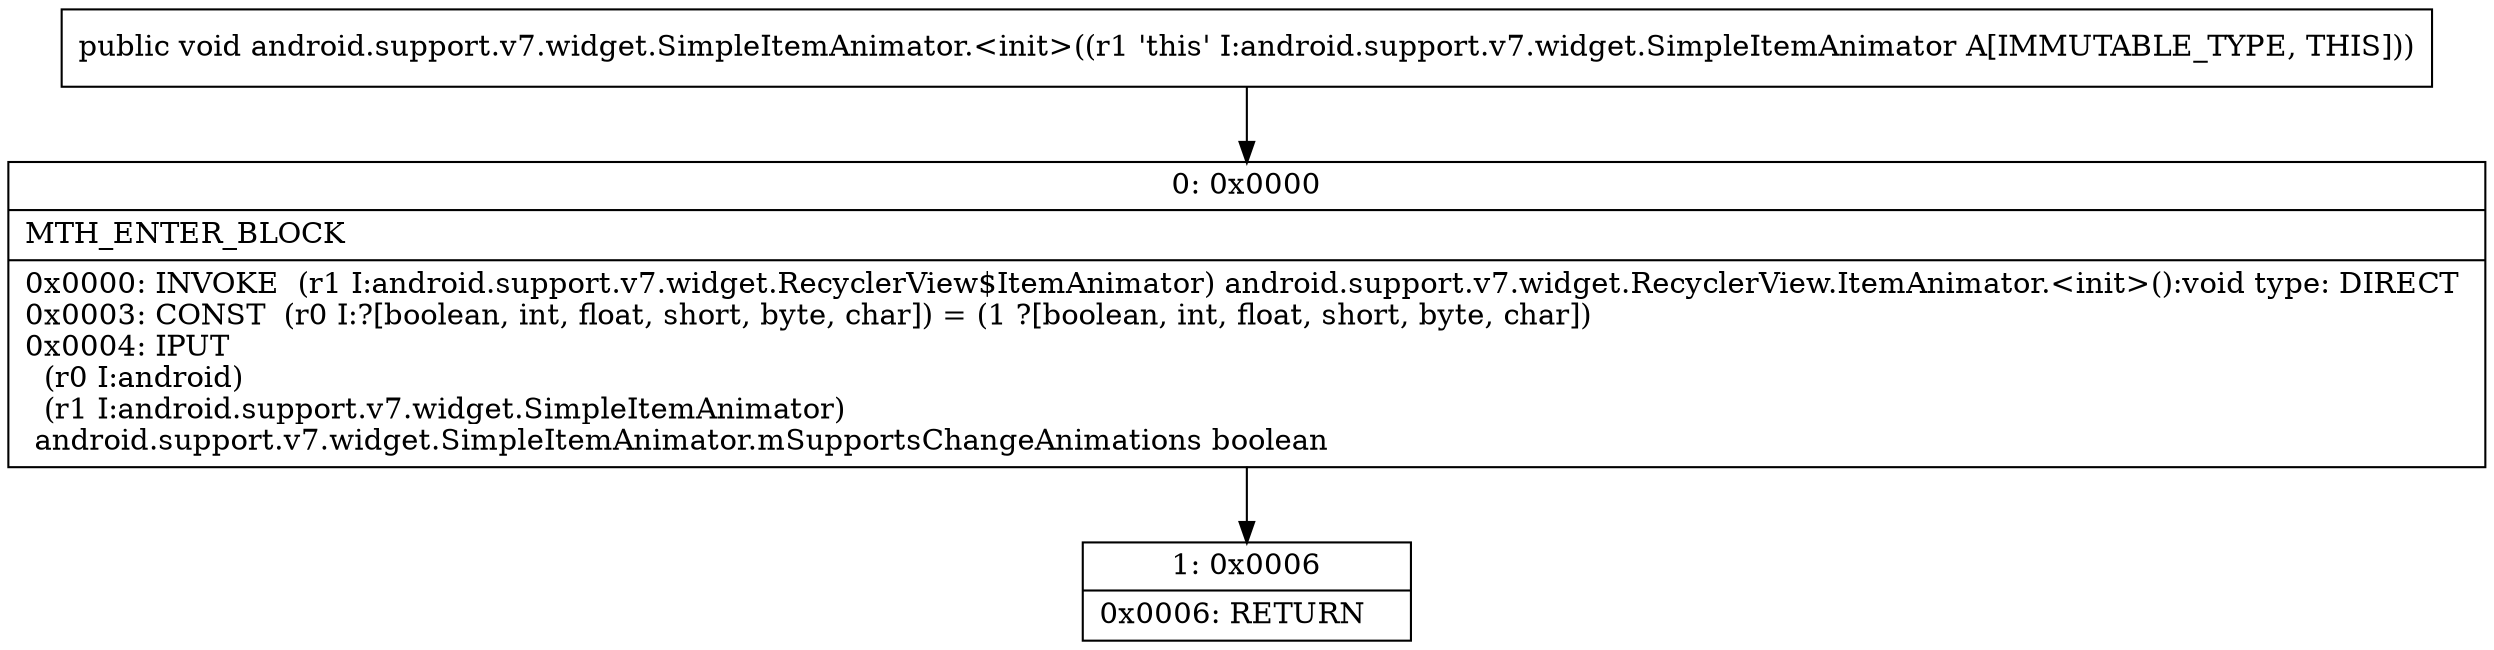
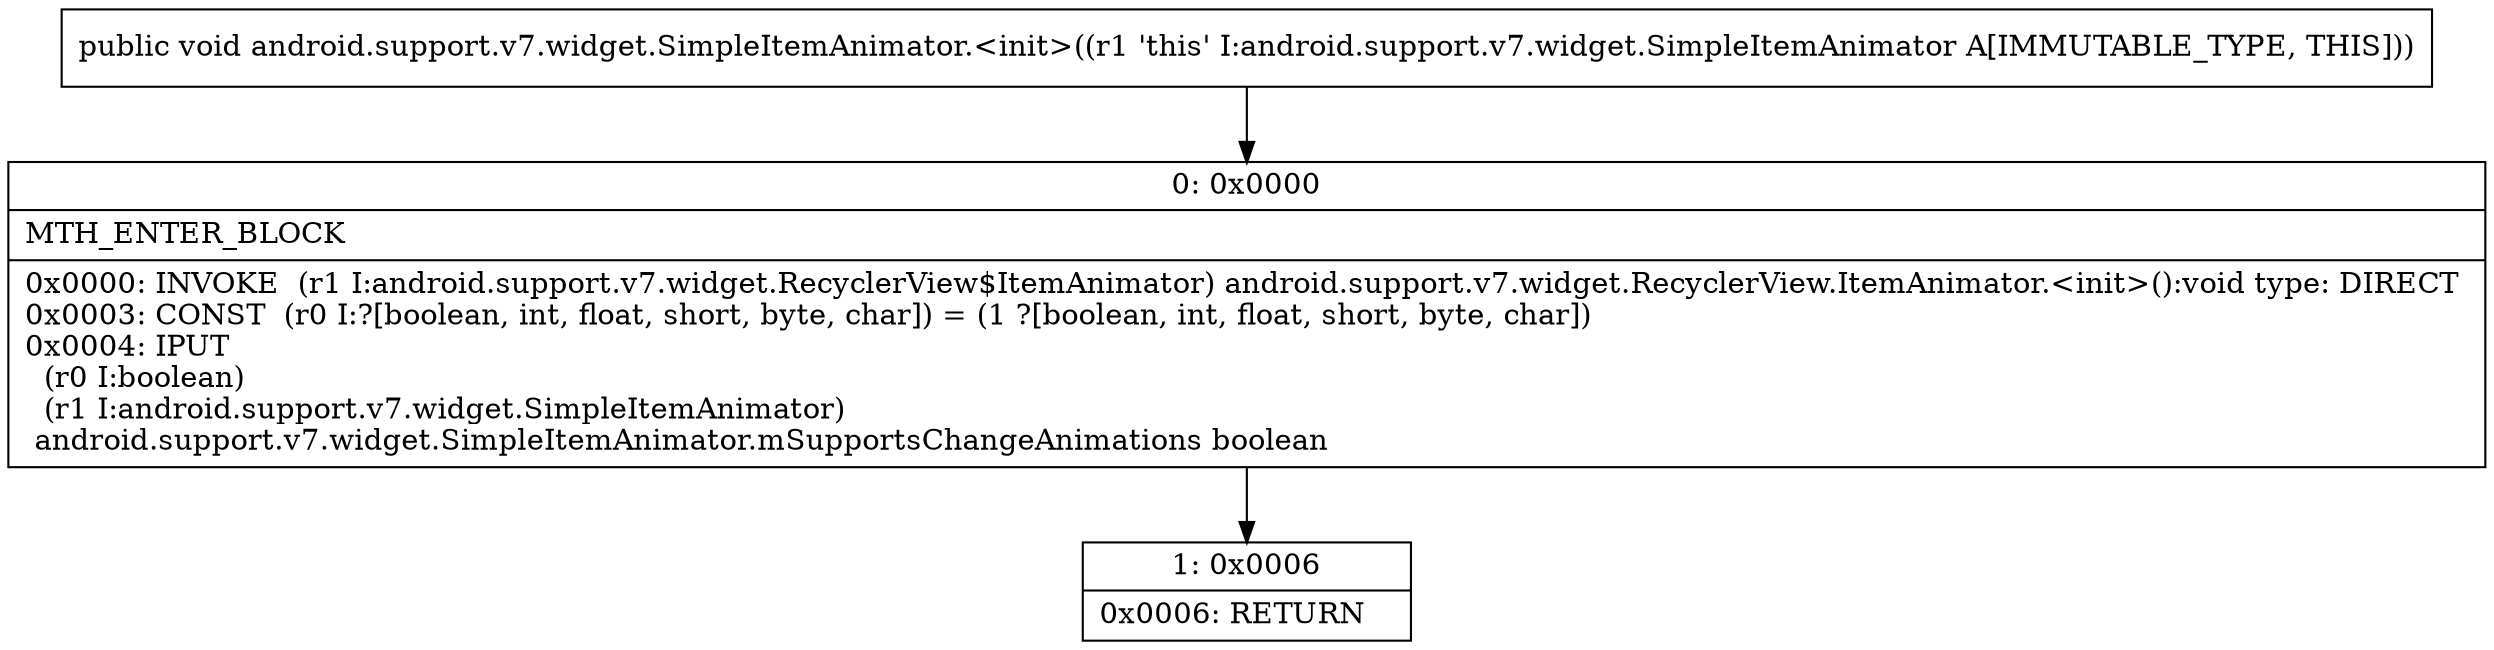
(135, 378) -> (136, 378)
